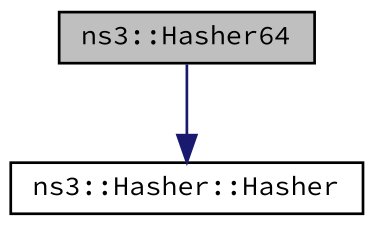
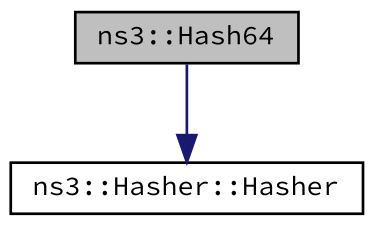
(187, 38) -> (187, 38)
